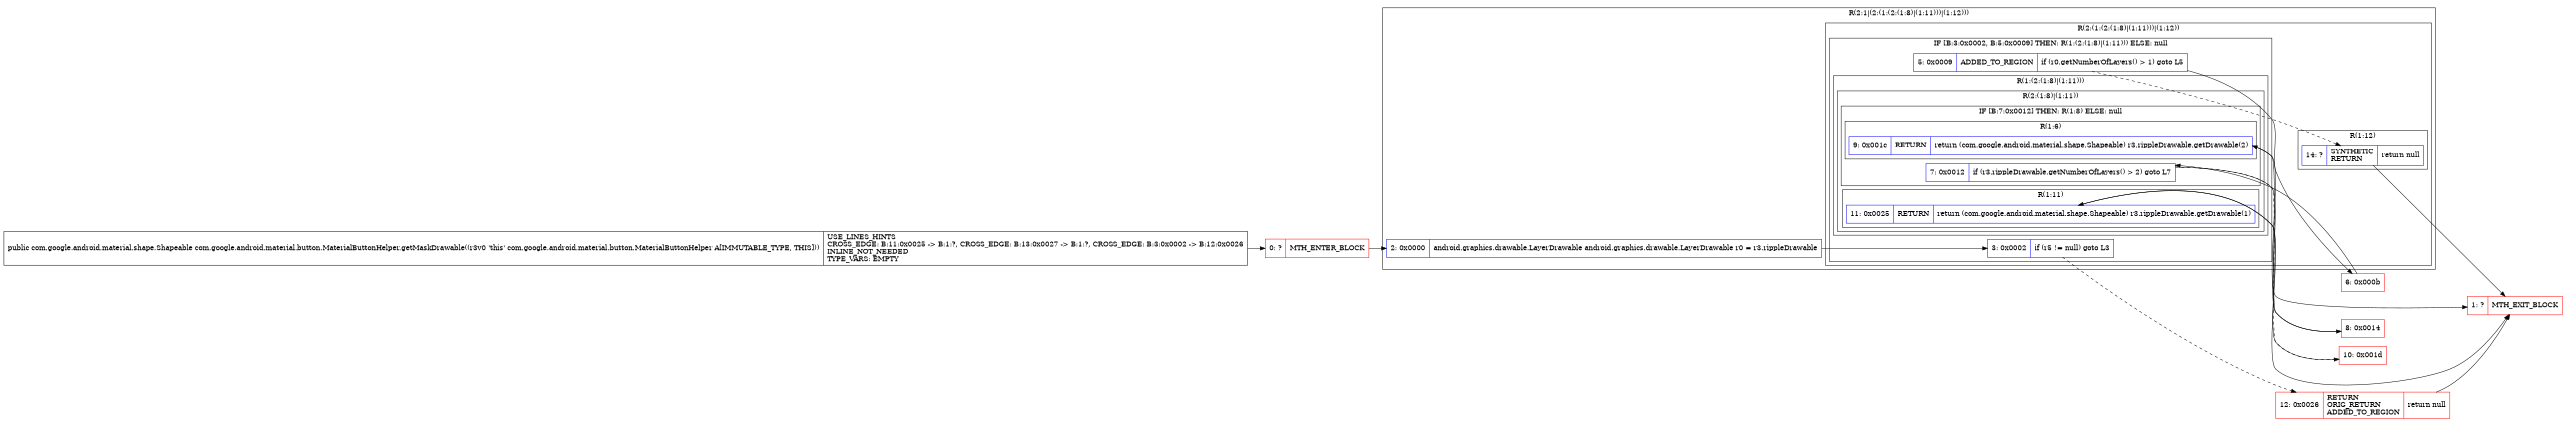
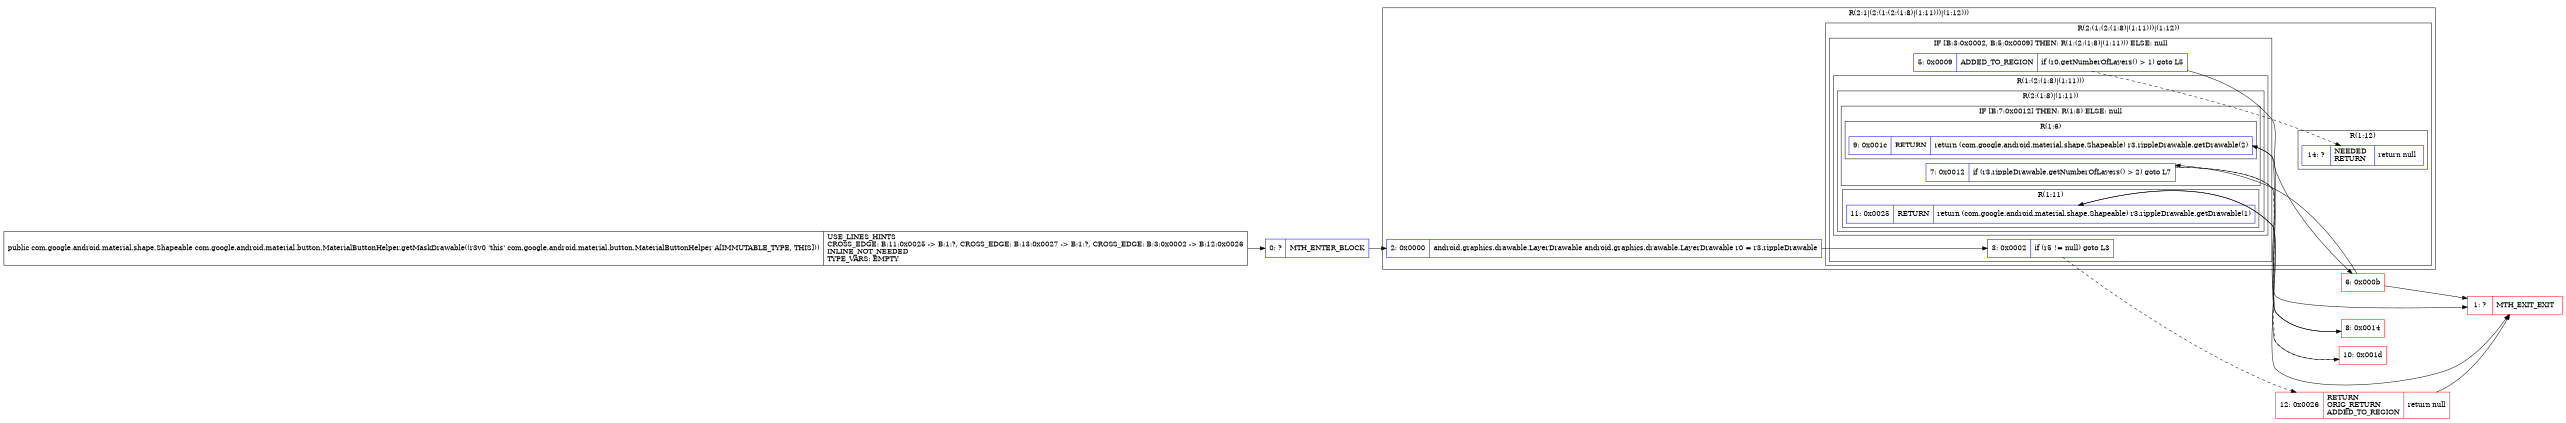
(2352, 152) -> (2351, 152)
(2441, 232) -> (2423, 292)
(1317, 248) -> (1317, 248)
(2525, 305) -> (2525, 305)
